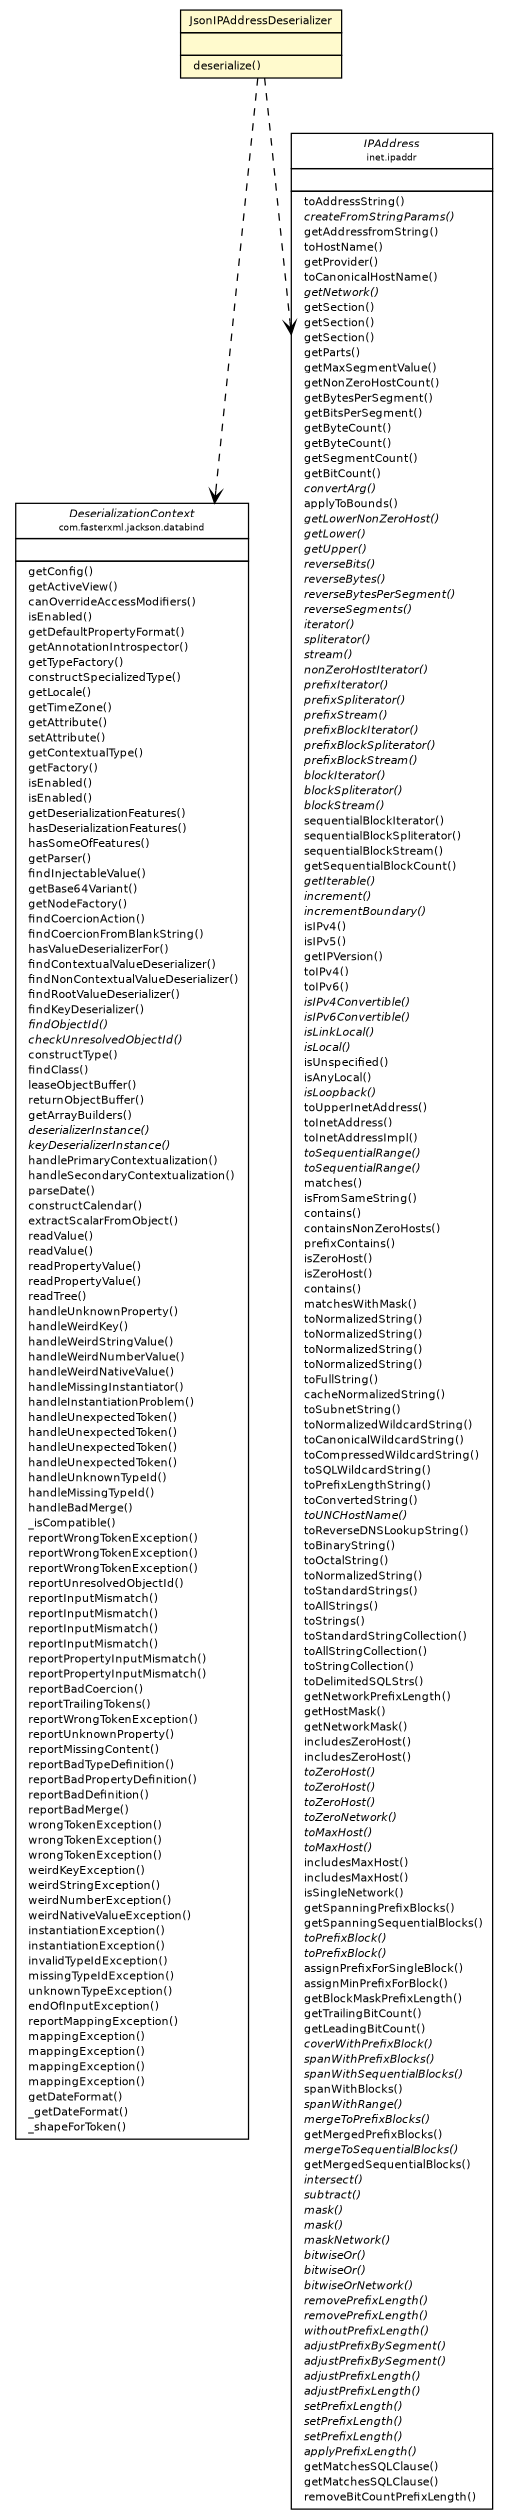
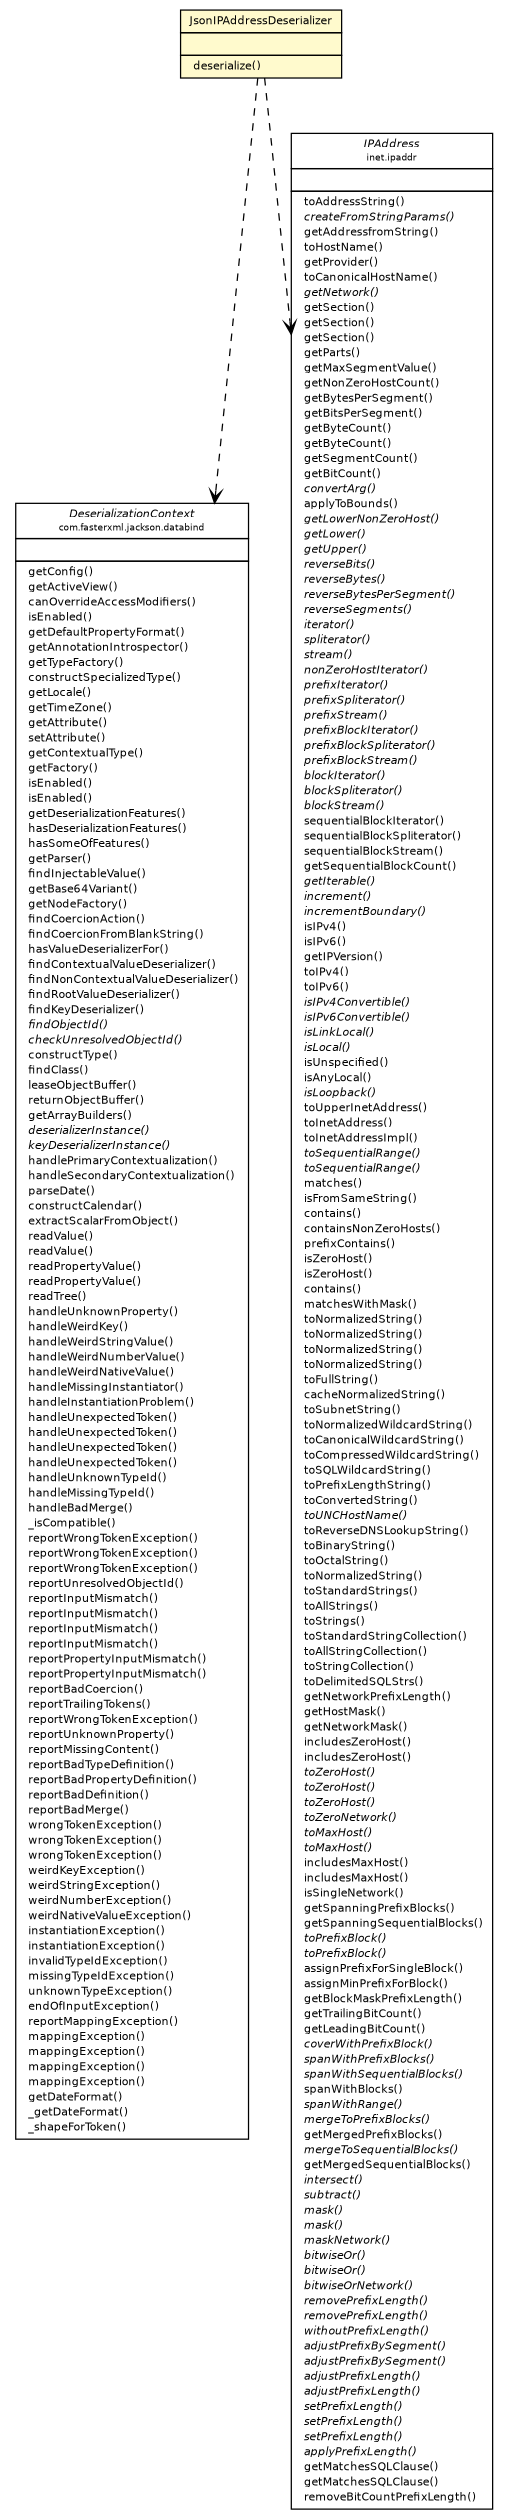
(323, 942) -> (323, 942)
